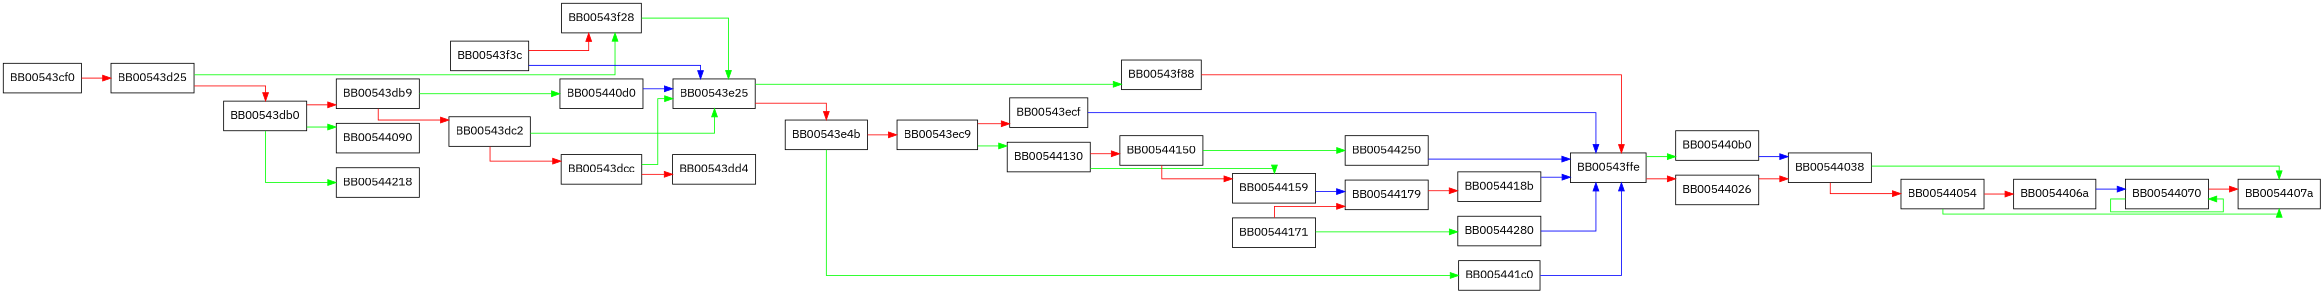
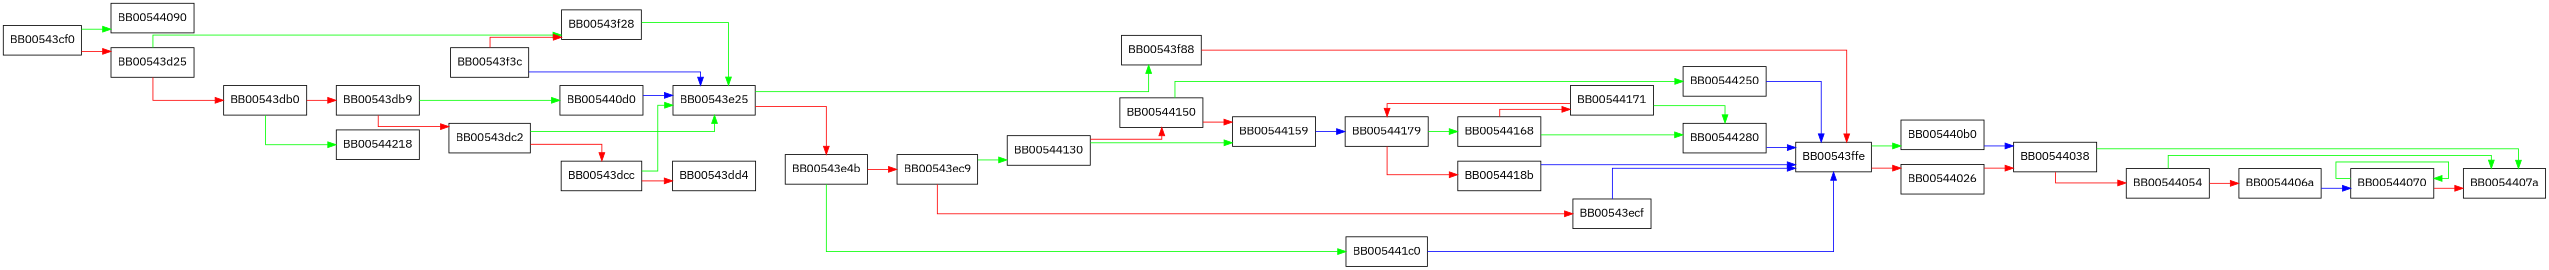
(317, 127) -> (92, 29)
none -> (1499, 132)
